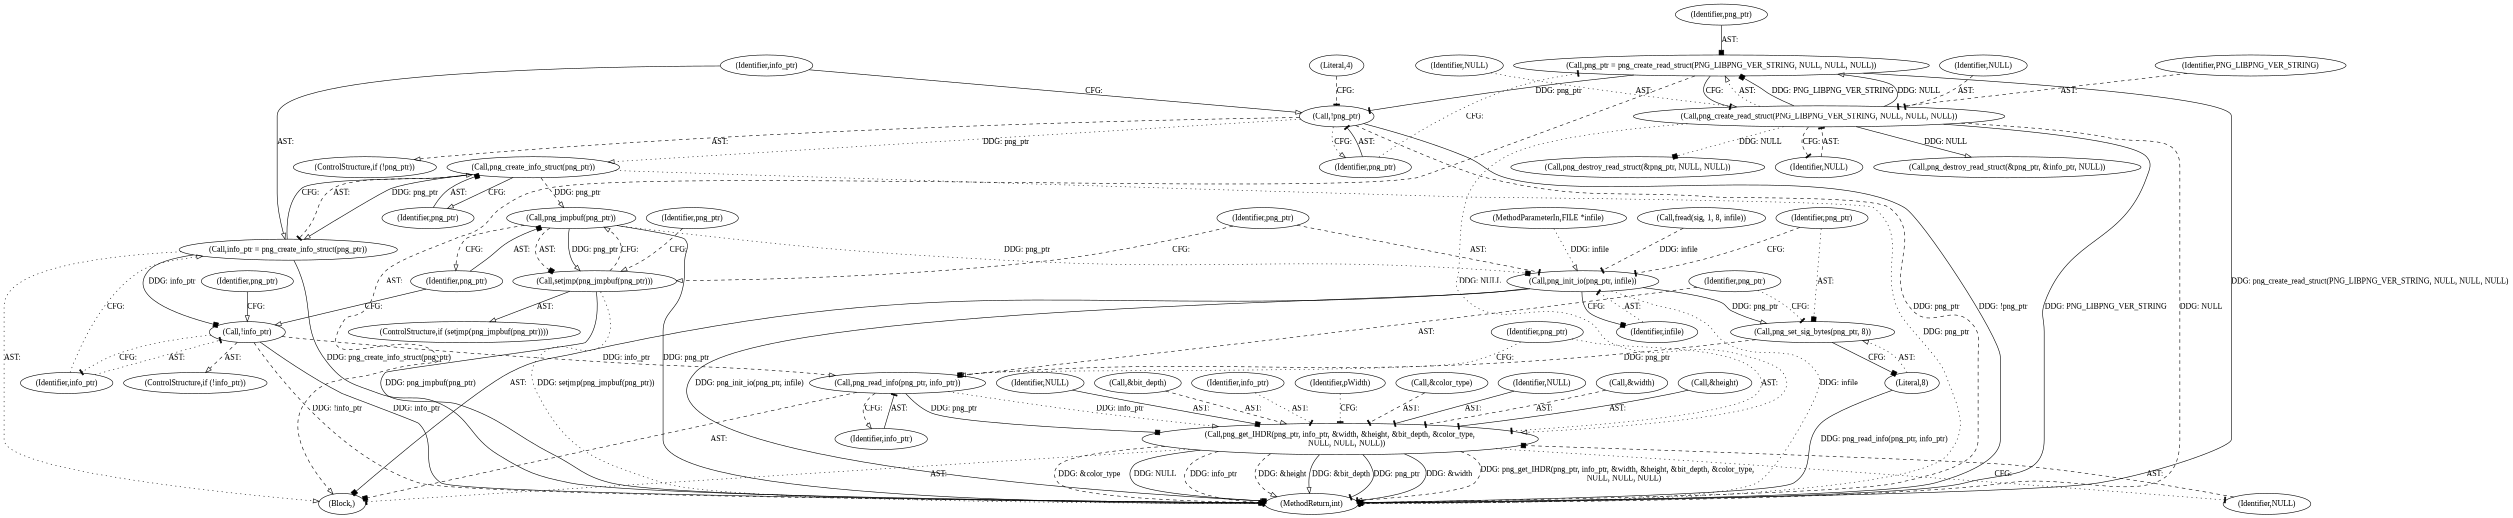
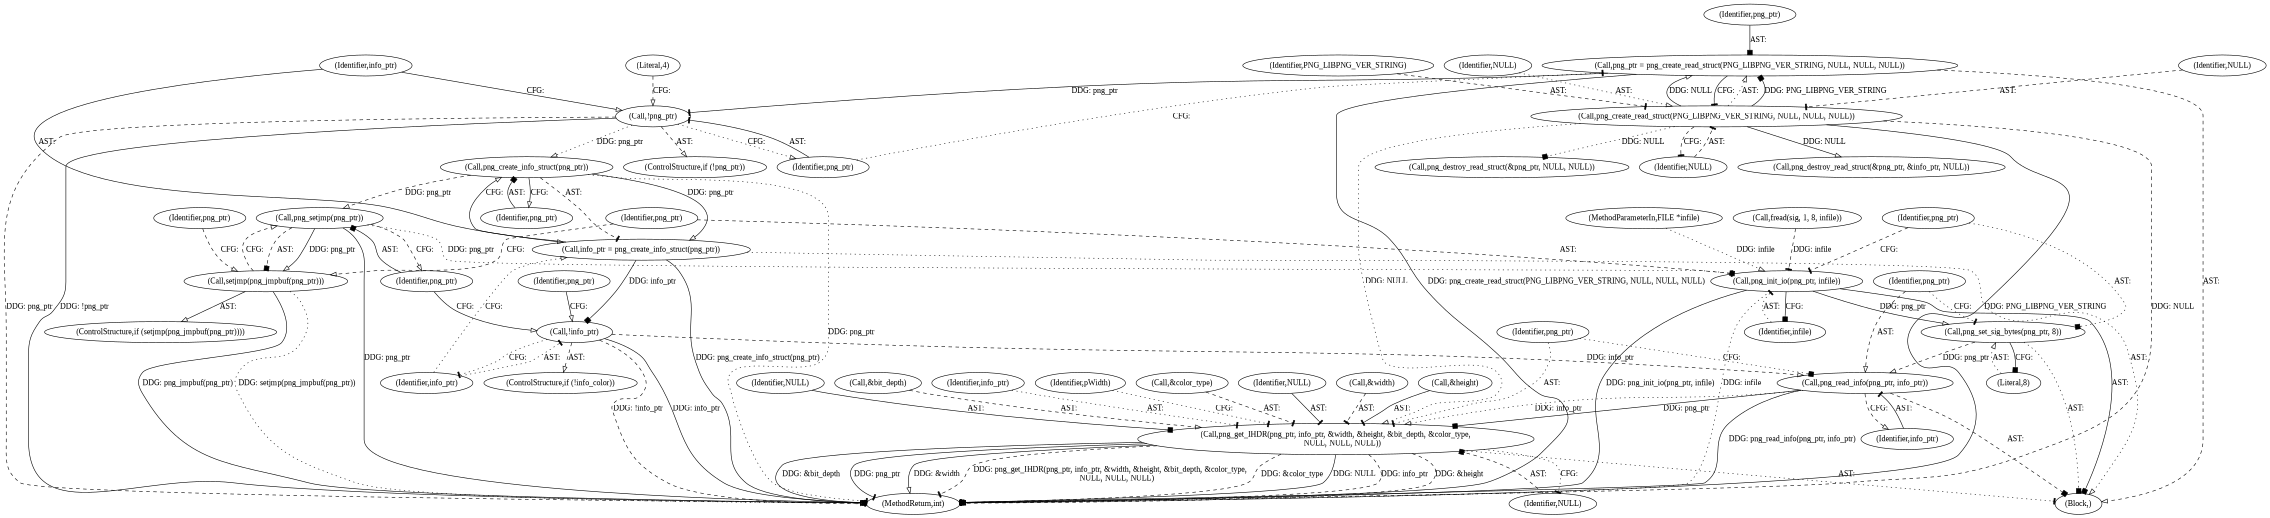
(1337, 89) -> (653, 88)
(571, 218) -> (320, 218)
(195, 383) -> (561, 383)
none -> (2067, 408)
(1782, 486) -> (1409, 493)
